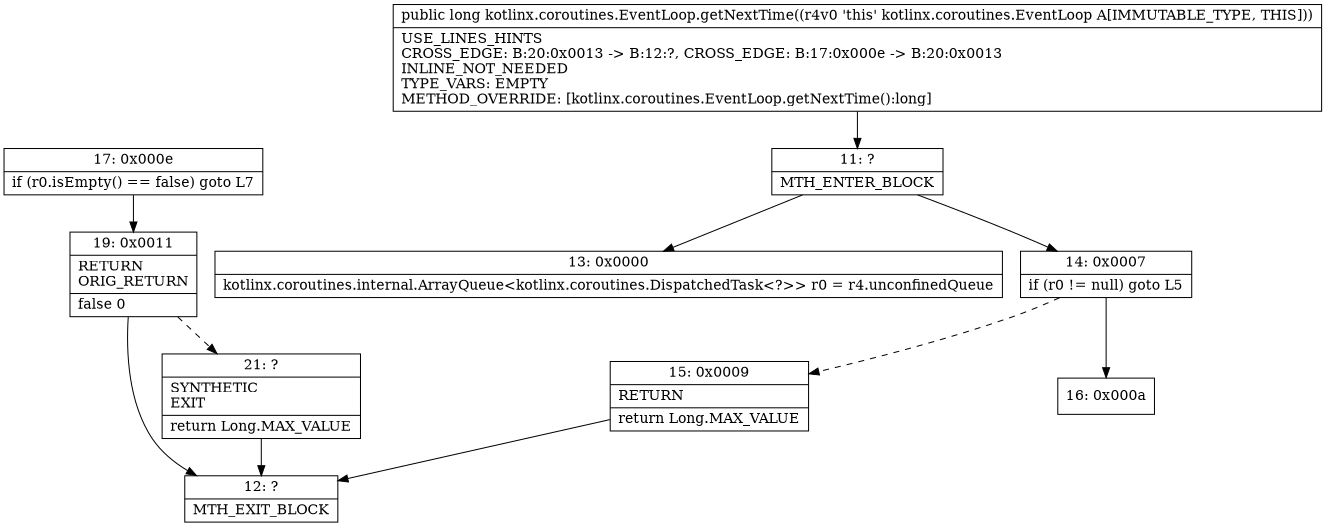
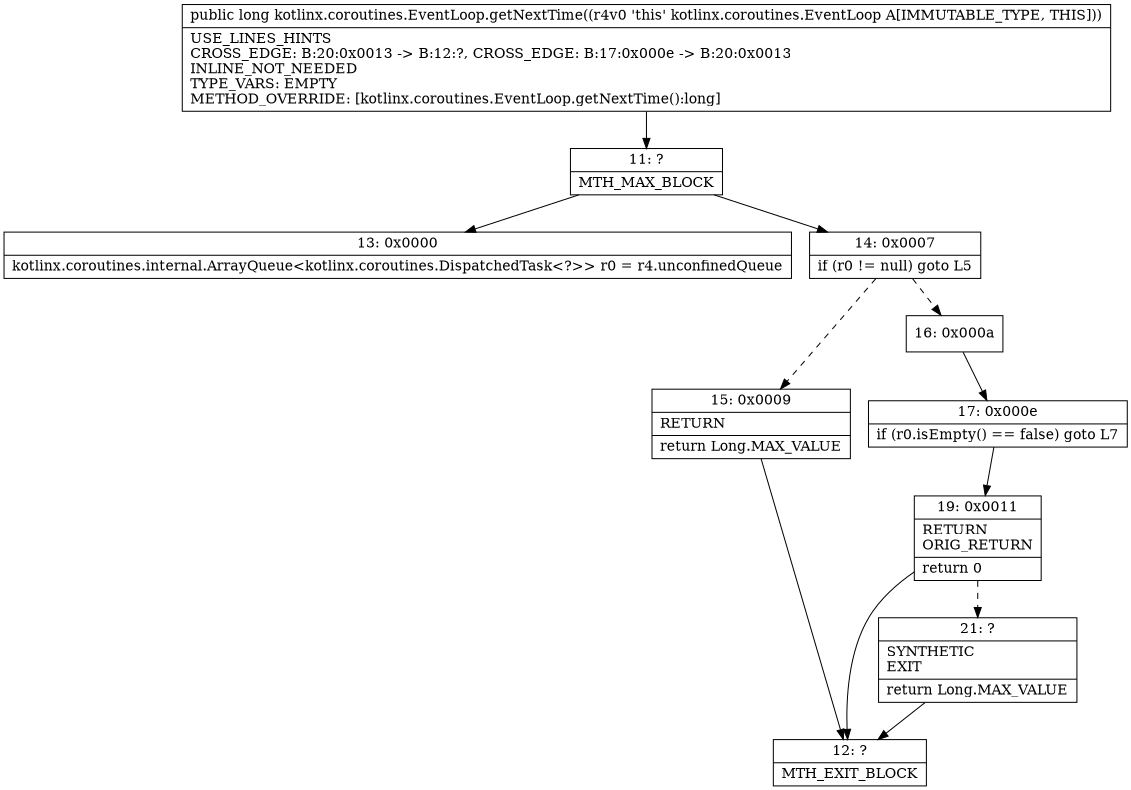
(857, 183) -> (646, 183)
(102, 305) -> (953, 568)
(1106, 333) -> (924, 293)
none -> (973, 372)
